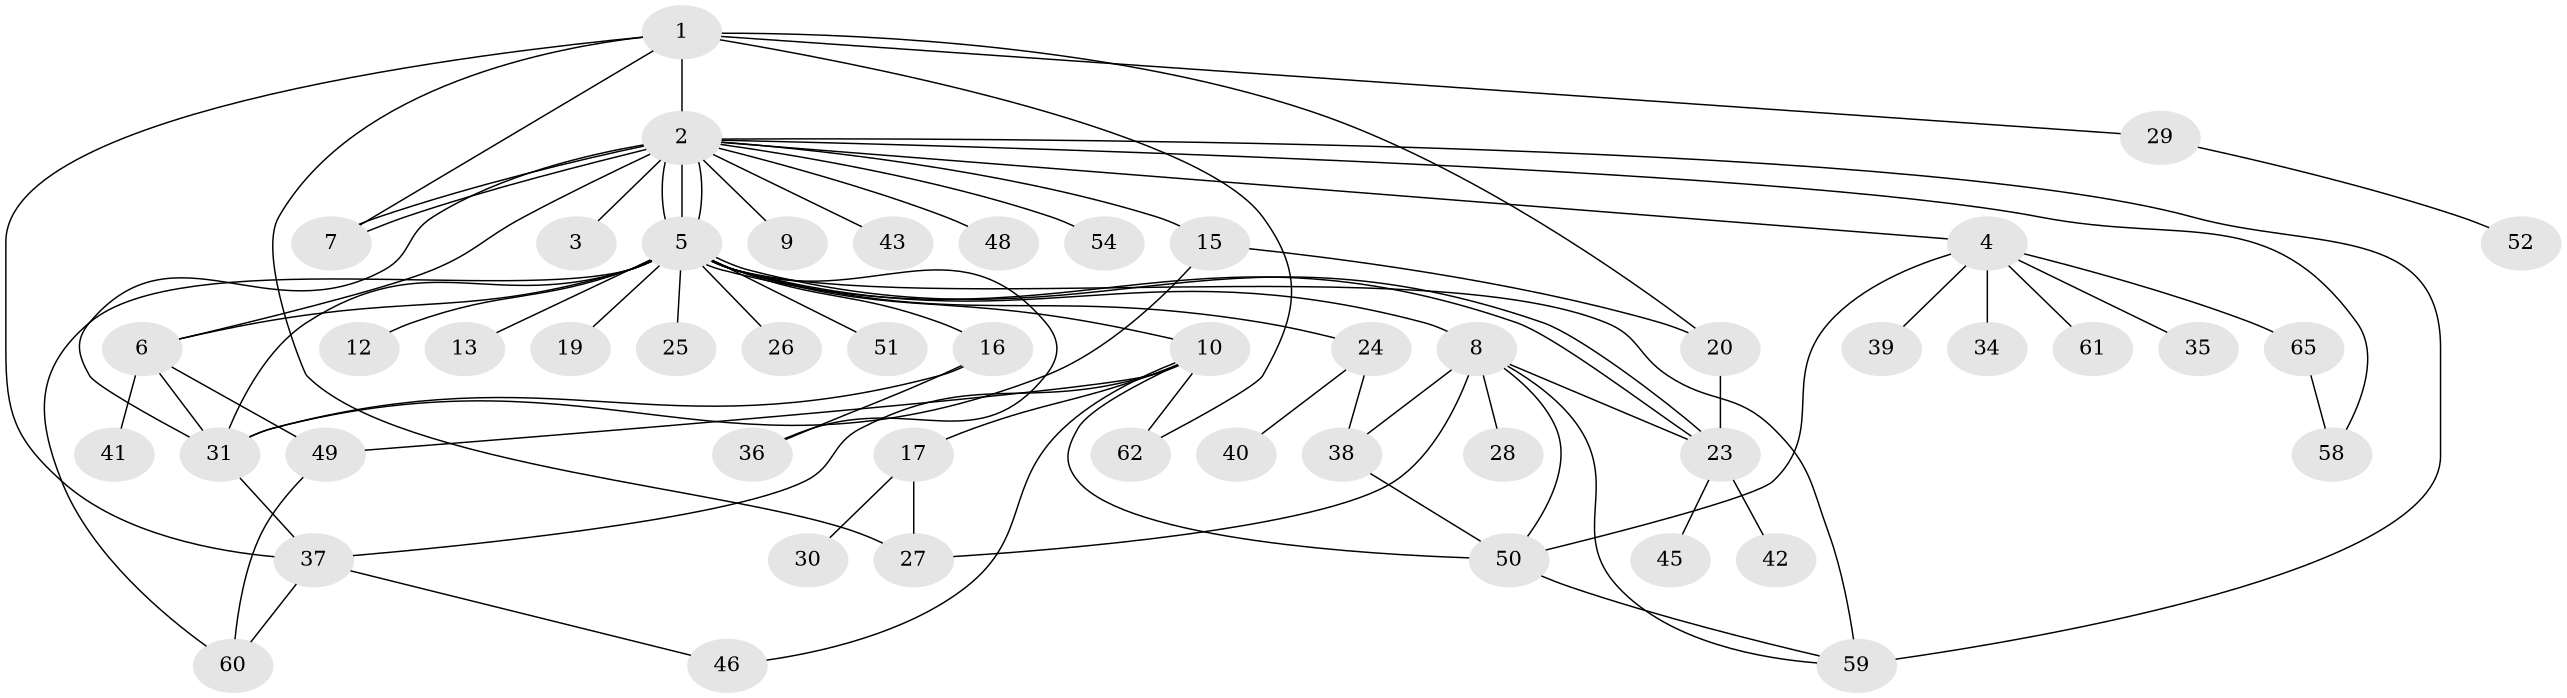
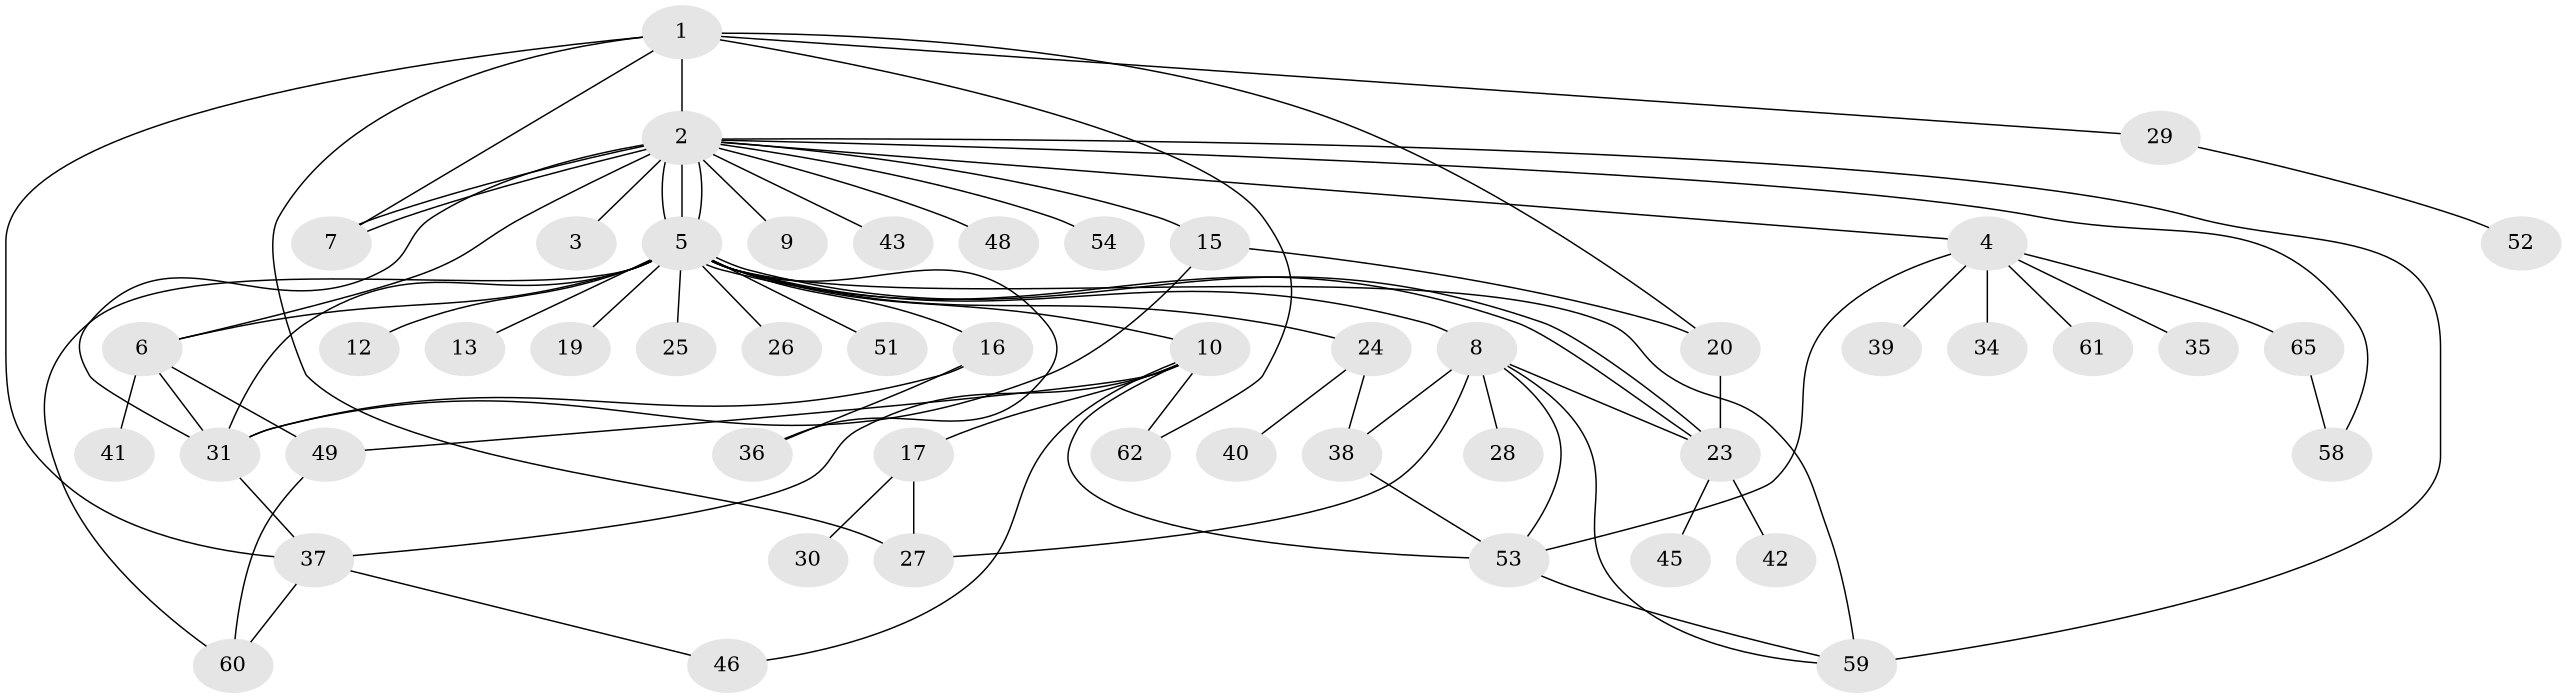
(1509, 560) -> (1509, 560)
